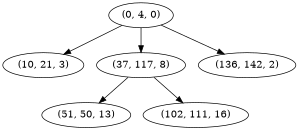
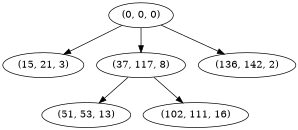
(141, 15) -> (141, 15)
(43, 65) -> (43, 65)
(86, 115) -> (86, 115)
